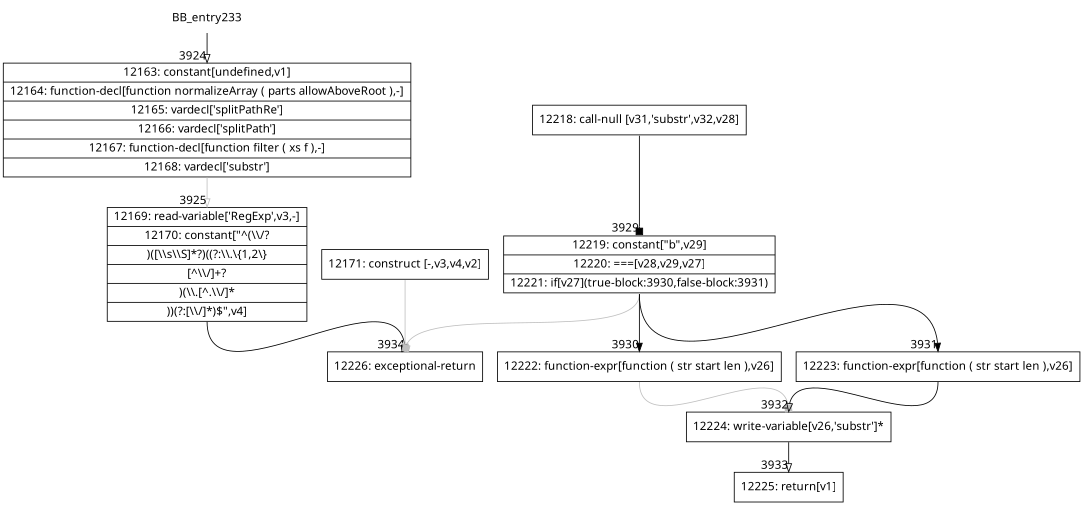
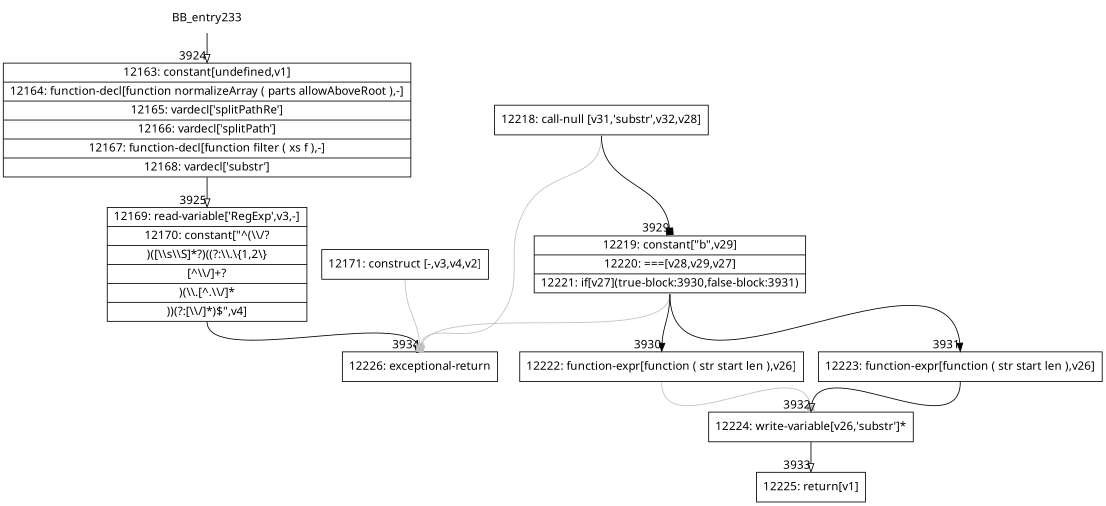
(207, 188) -> (207, 188)
none -> (514, 252)
(405, 312) -> (411, 312)
